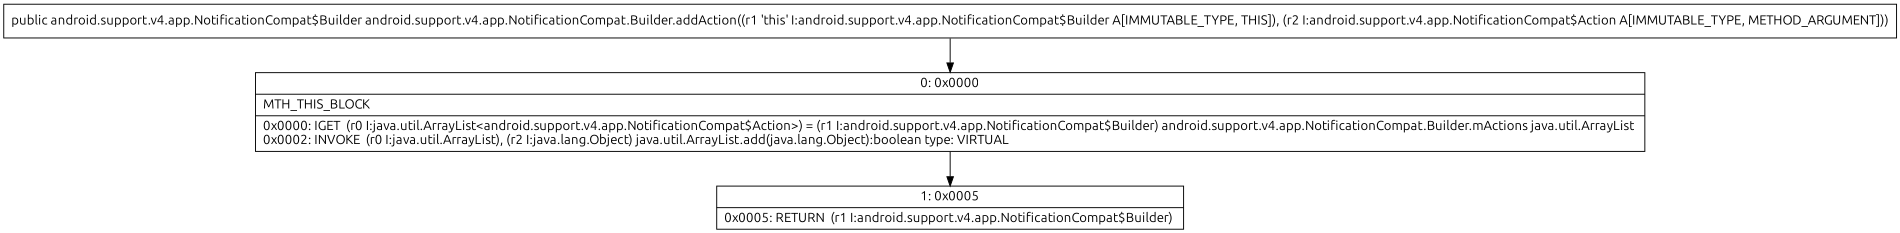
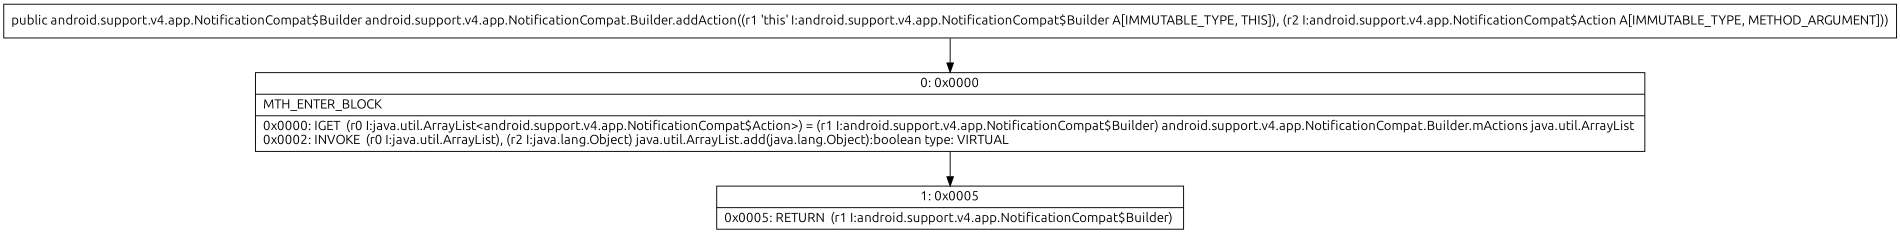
(317, 105) -> (322, 105)
